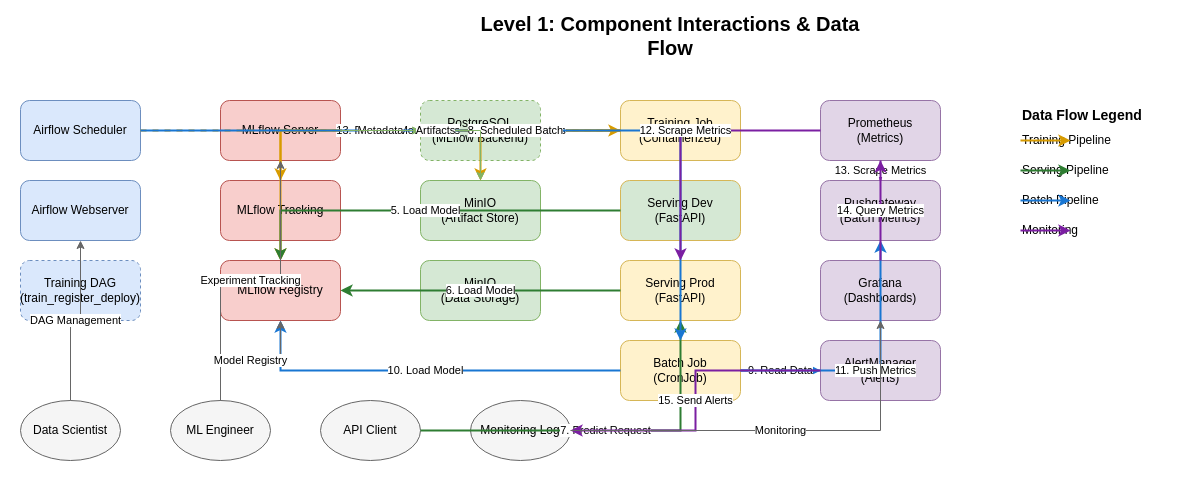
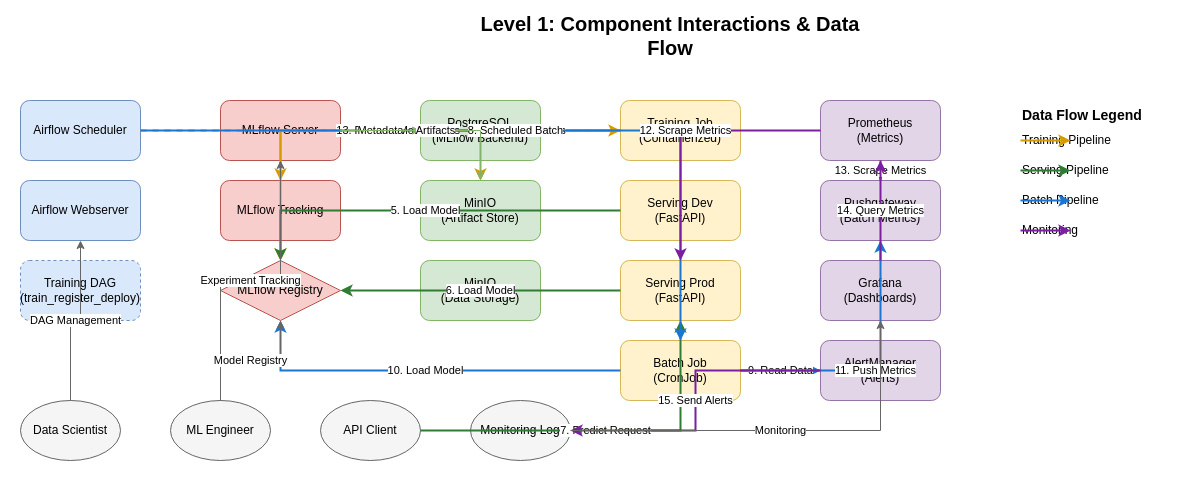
(481, 131) -> (481, 131)
(681, 211) -> (681, 211)
(281, 291) -> (281, 291)
